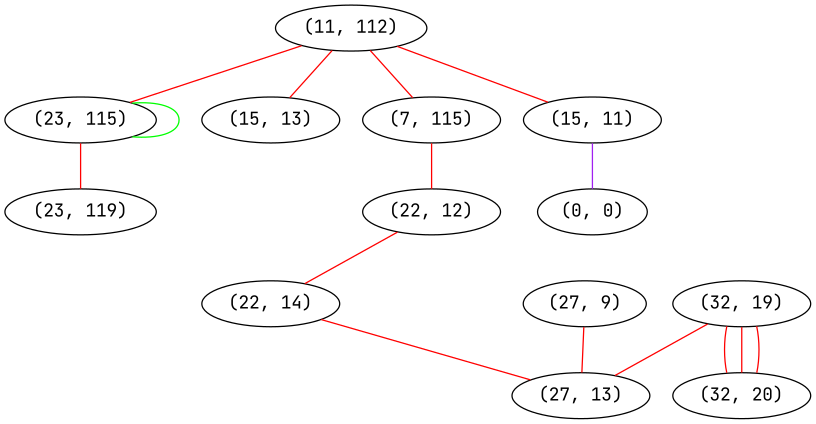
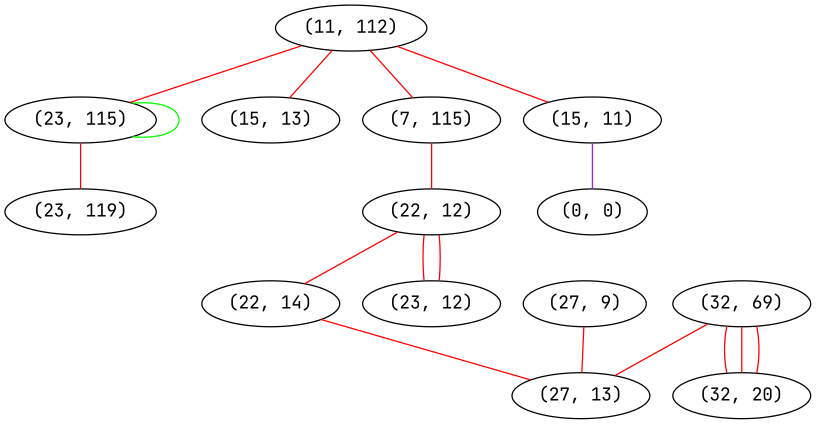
none -> (432, 304)
(742, 304) -> (742, 304)
